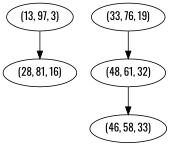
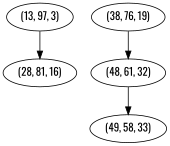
(128, 17) -> (128, 17)
(128, 129) -> (128, 129)
